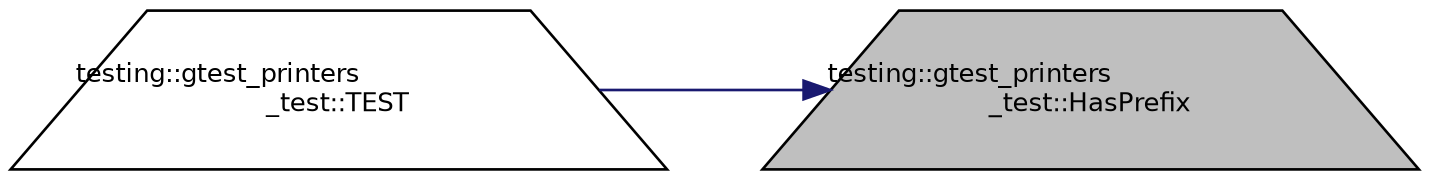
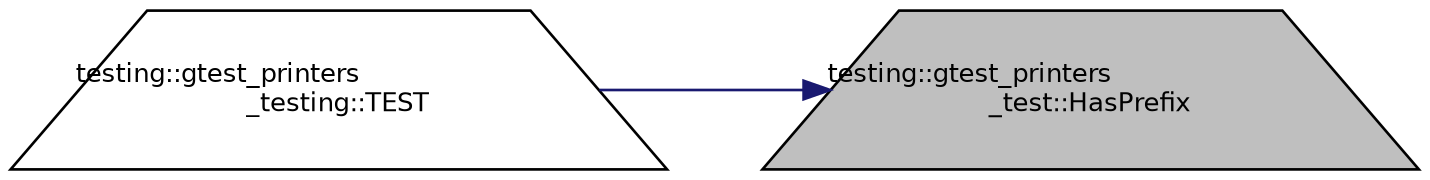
(339, 90) -> (339, 90)
